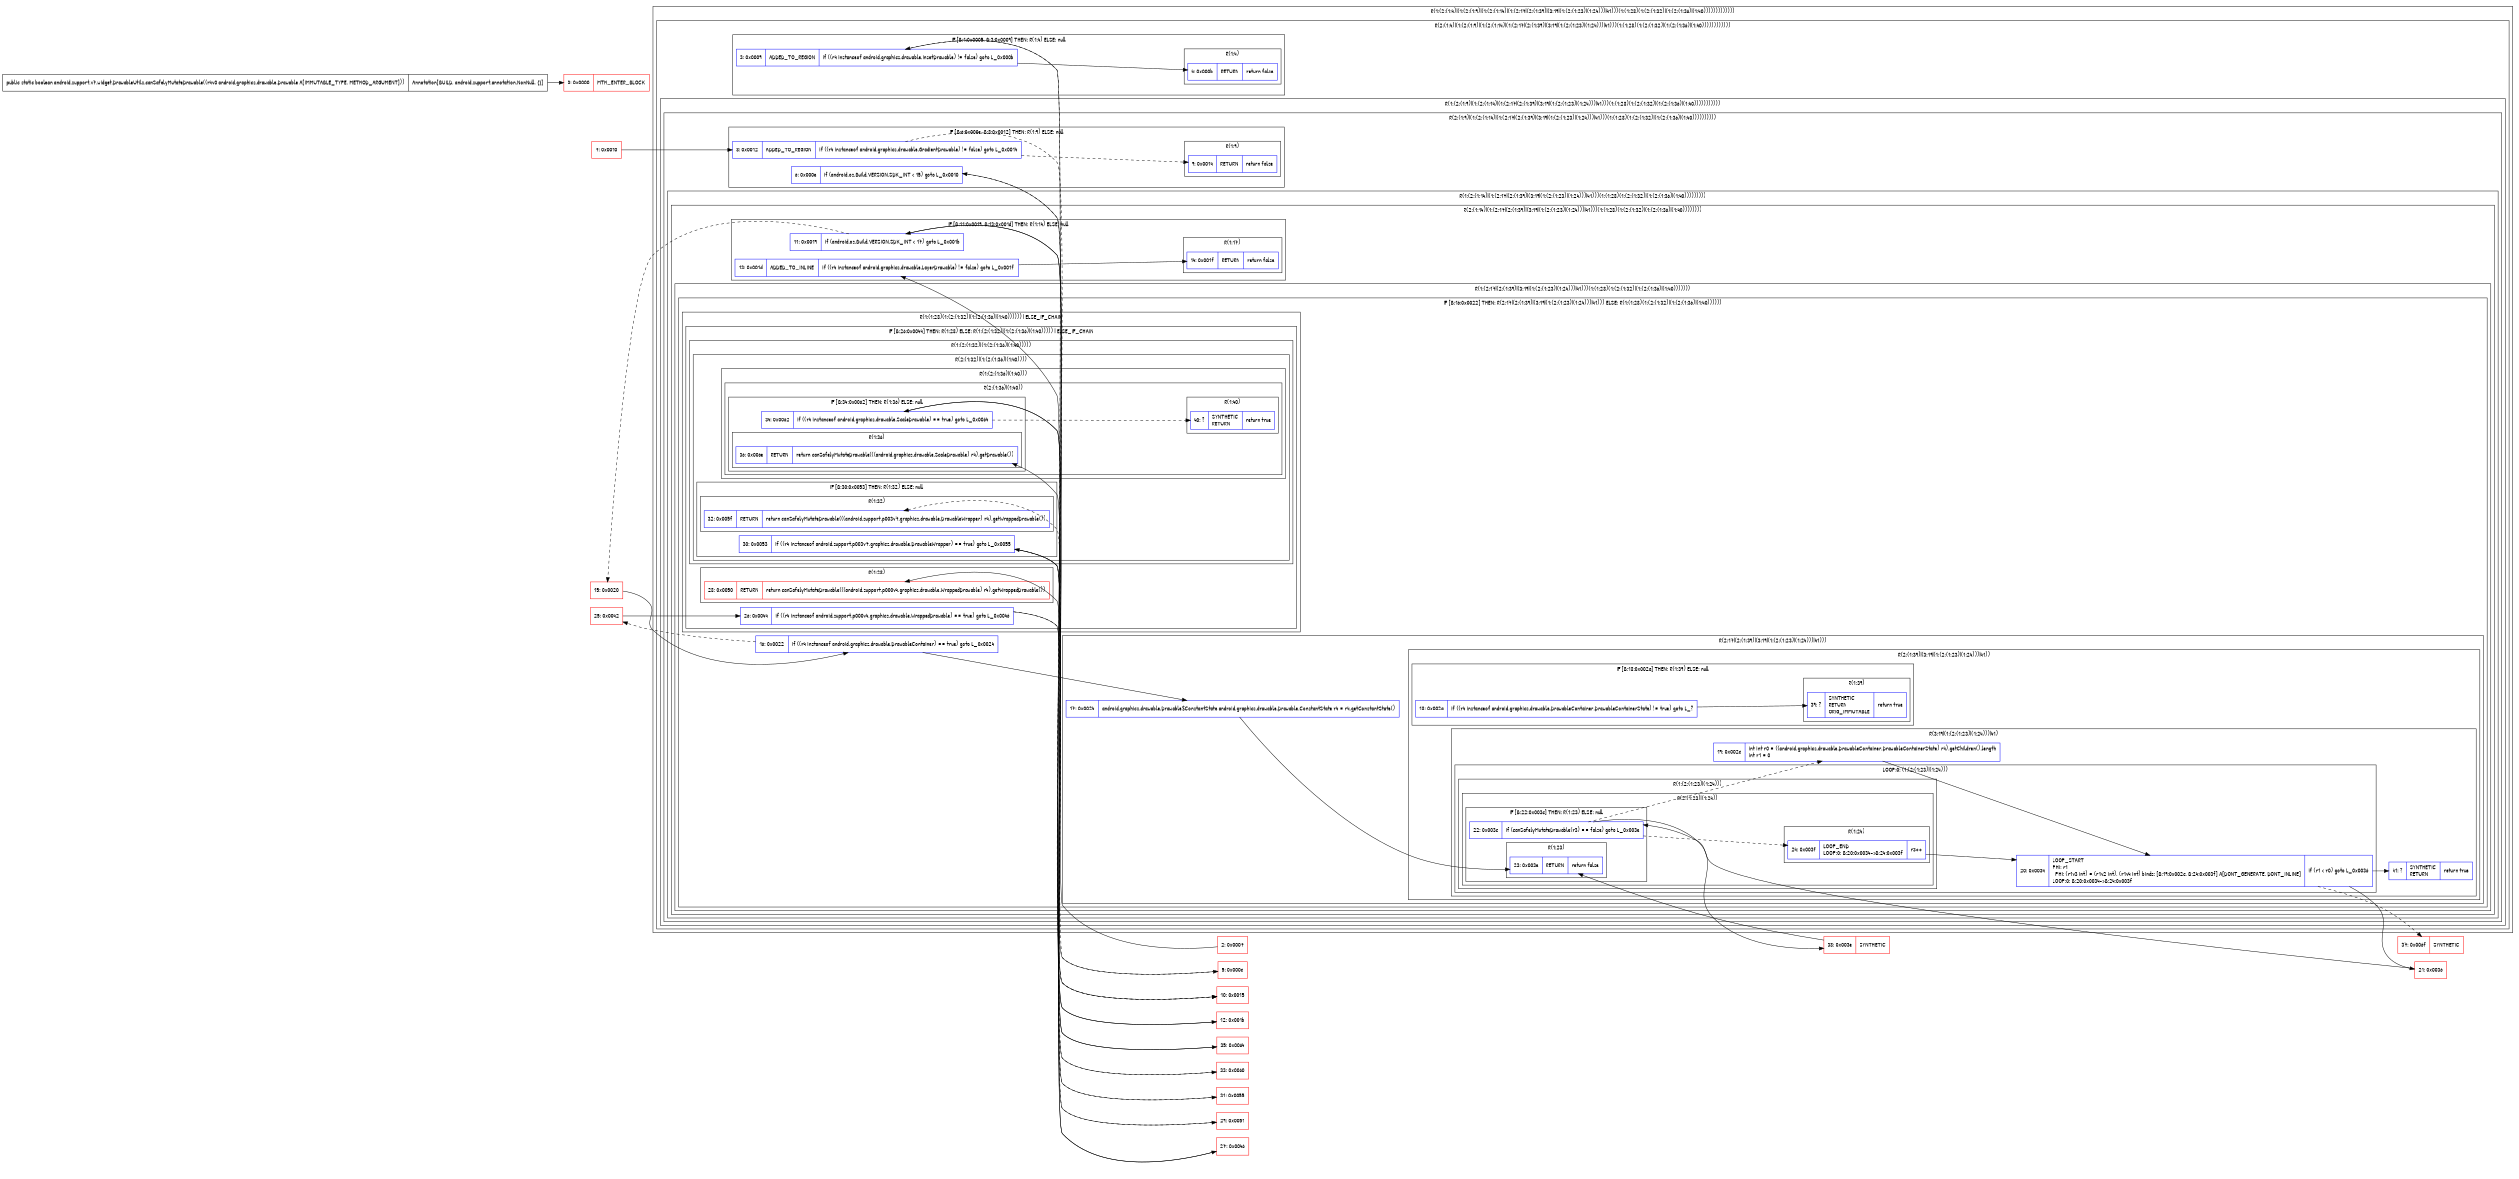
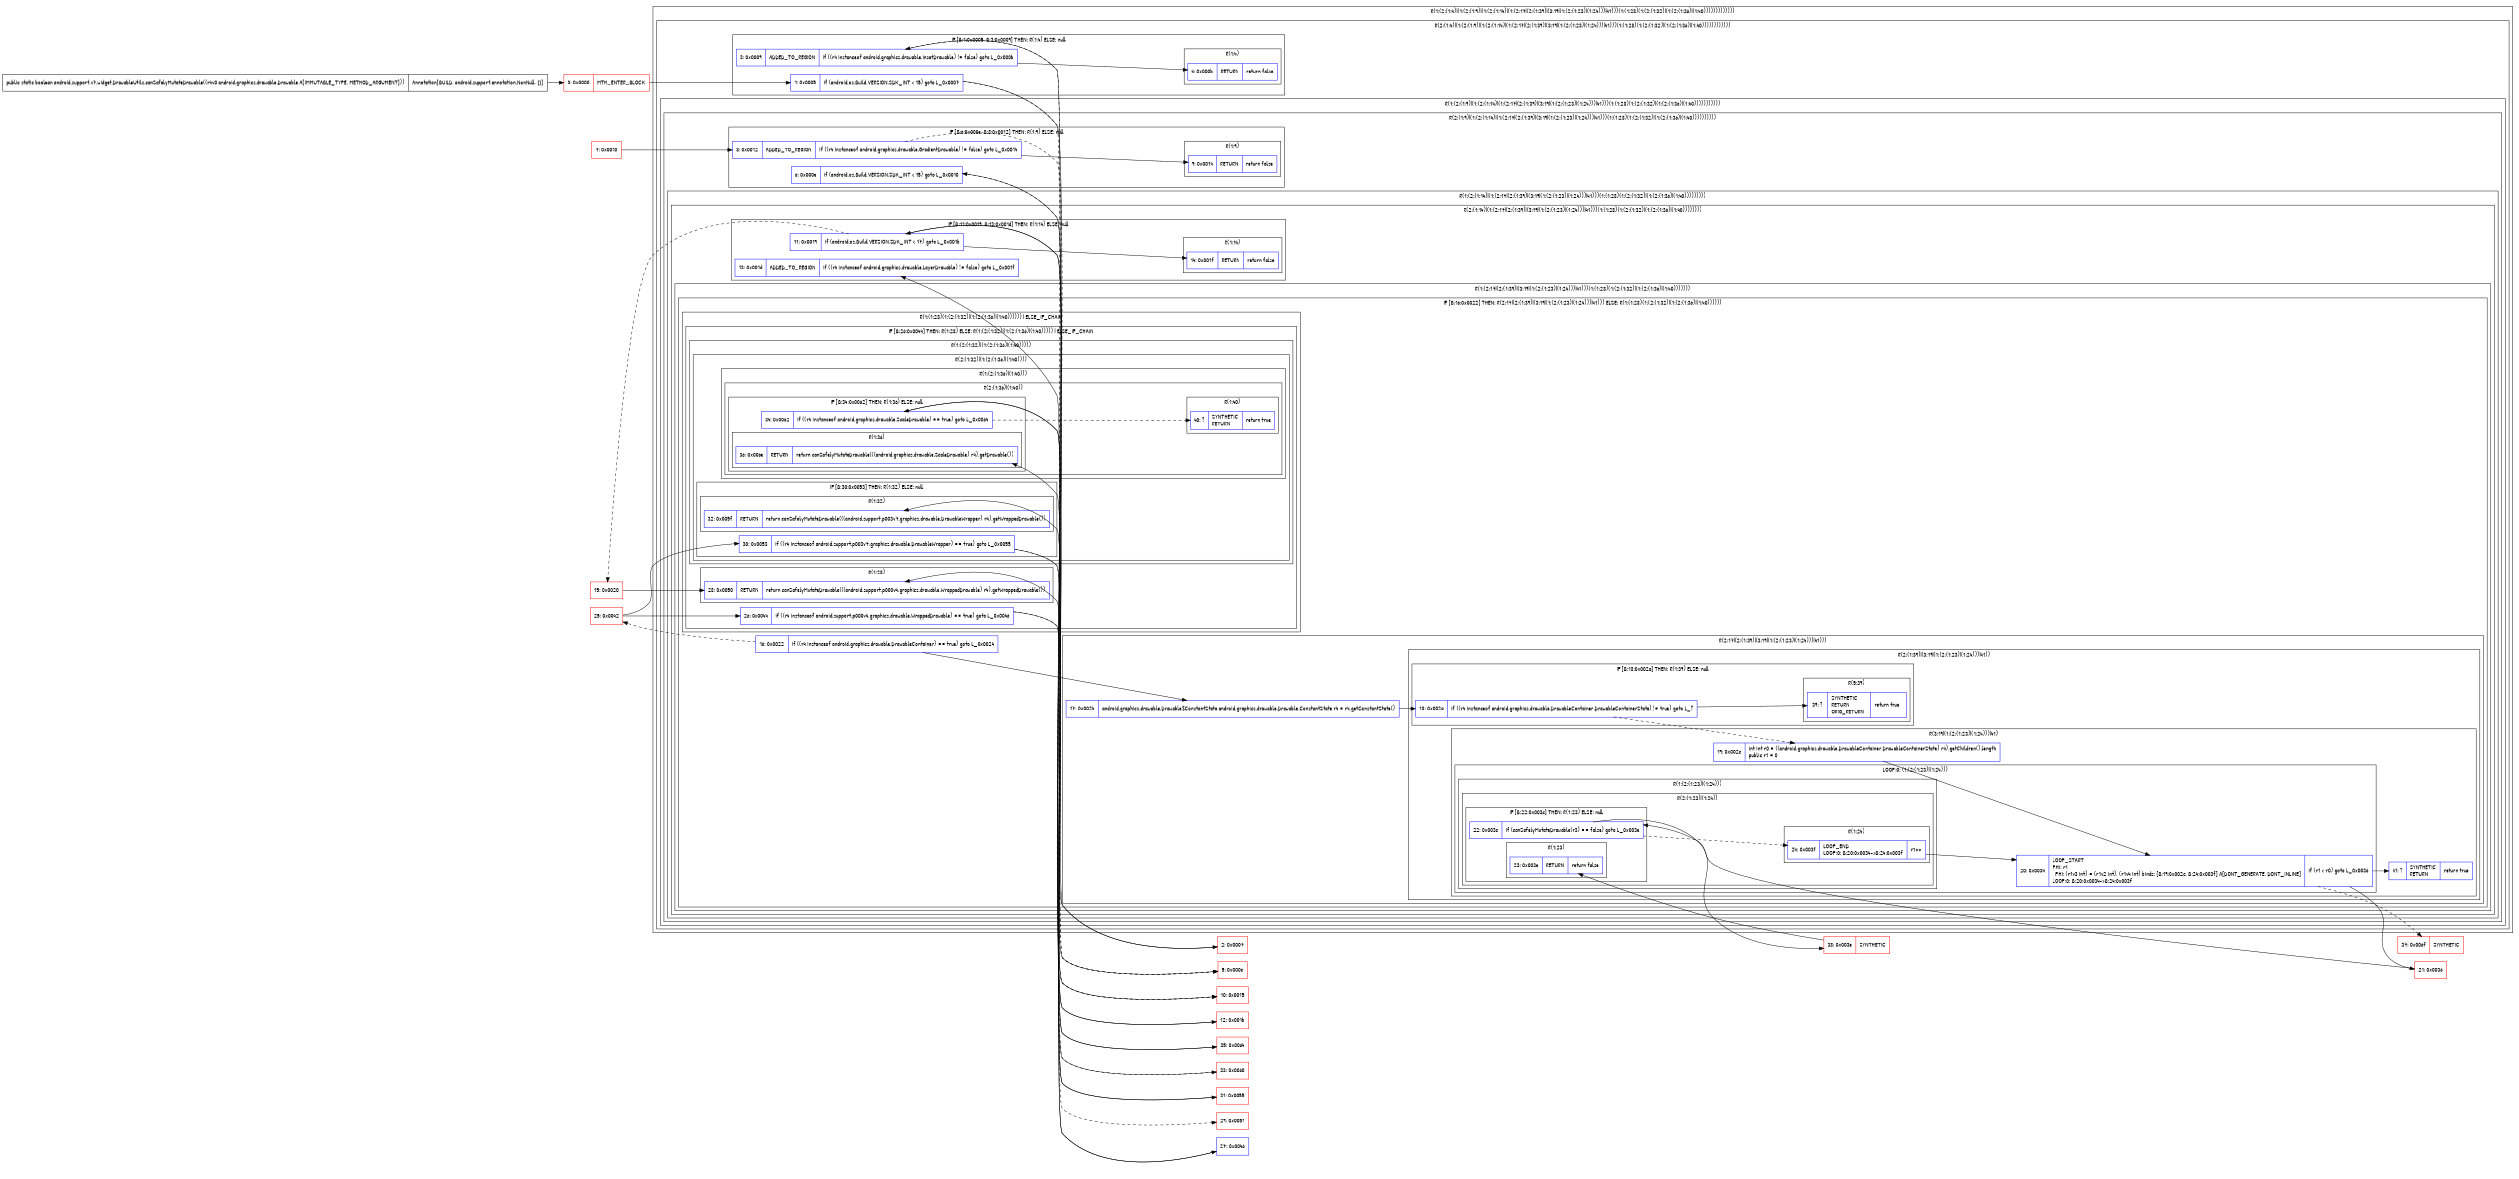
none -> (877, 83)
(1102, 159) -> (1102, 159)
(1233, 243) -> (1233, 243)
(1101, 263) -> (1073, 252)
(792, 268) -> (793, 268)
(877, 590) -> (877, 590)
(716, 660) -> (648, 590)
(1857, 683) -> (1857, 683)
(1849, 712) -> (1848, 712)
(1760, 755) -> (1763, 755)
(1714, 789) -> (1715, 732)
(1060, 807) -> (1060, 807)
(1355, 826) -> (1405, 709)
(1916, 850) -> (1916, 850)
(1059, 895) -> (660, 560)
(1233, 1146) -> (1233, 1146)
